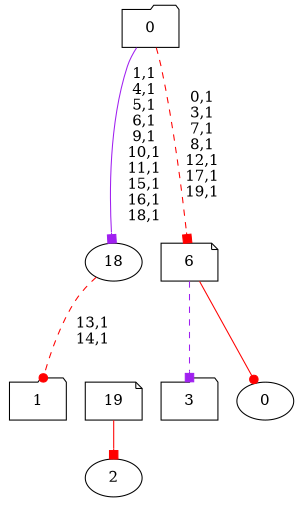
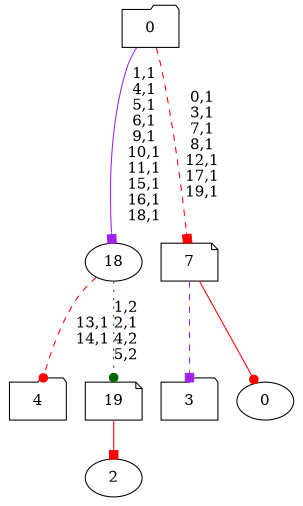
(190, 262) -> (190, 262)
none -> (114, 327)
(38, 401) -> (38, 401)
